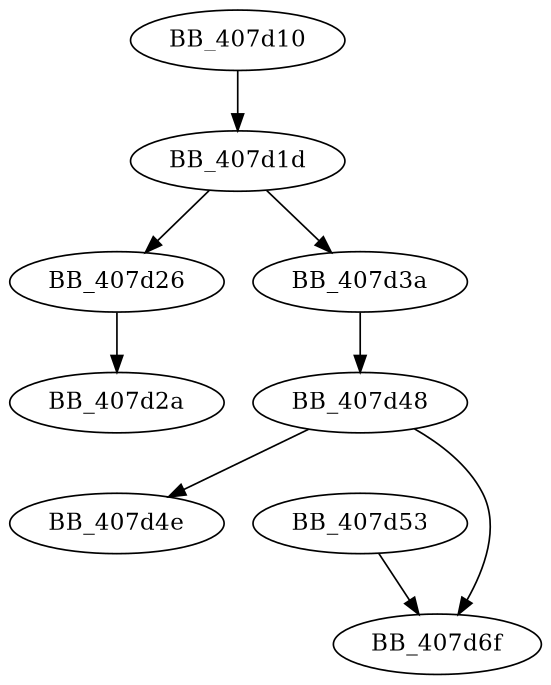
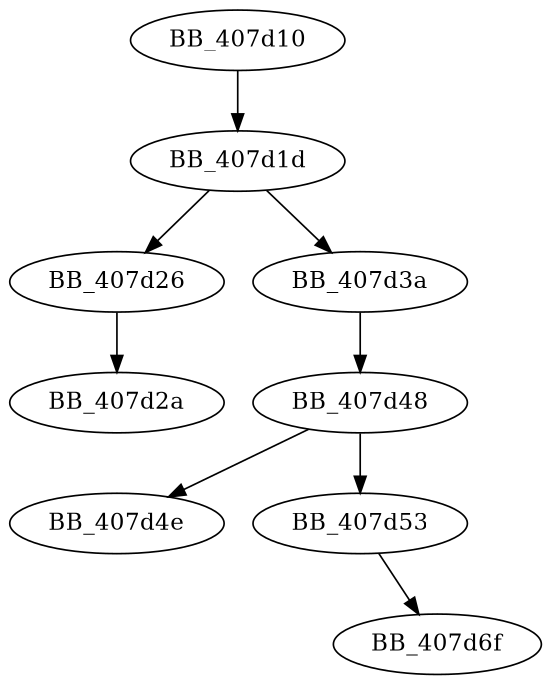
(486, 501) -> (360, 455)
